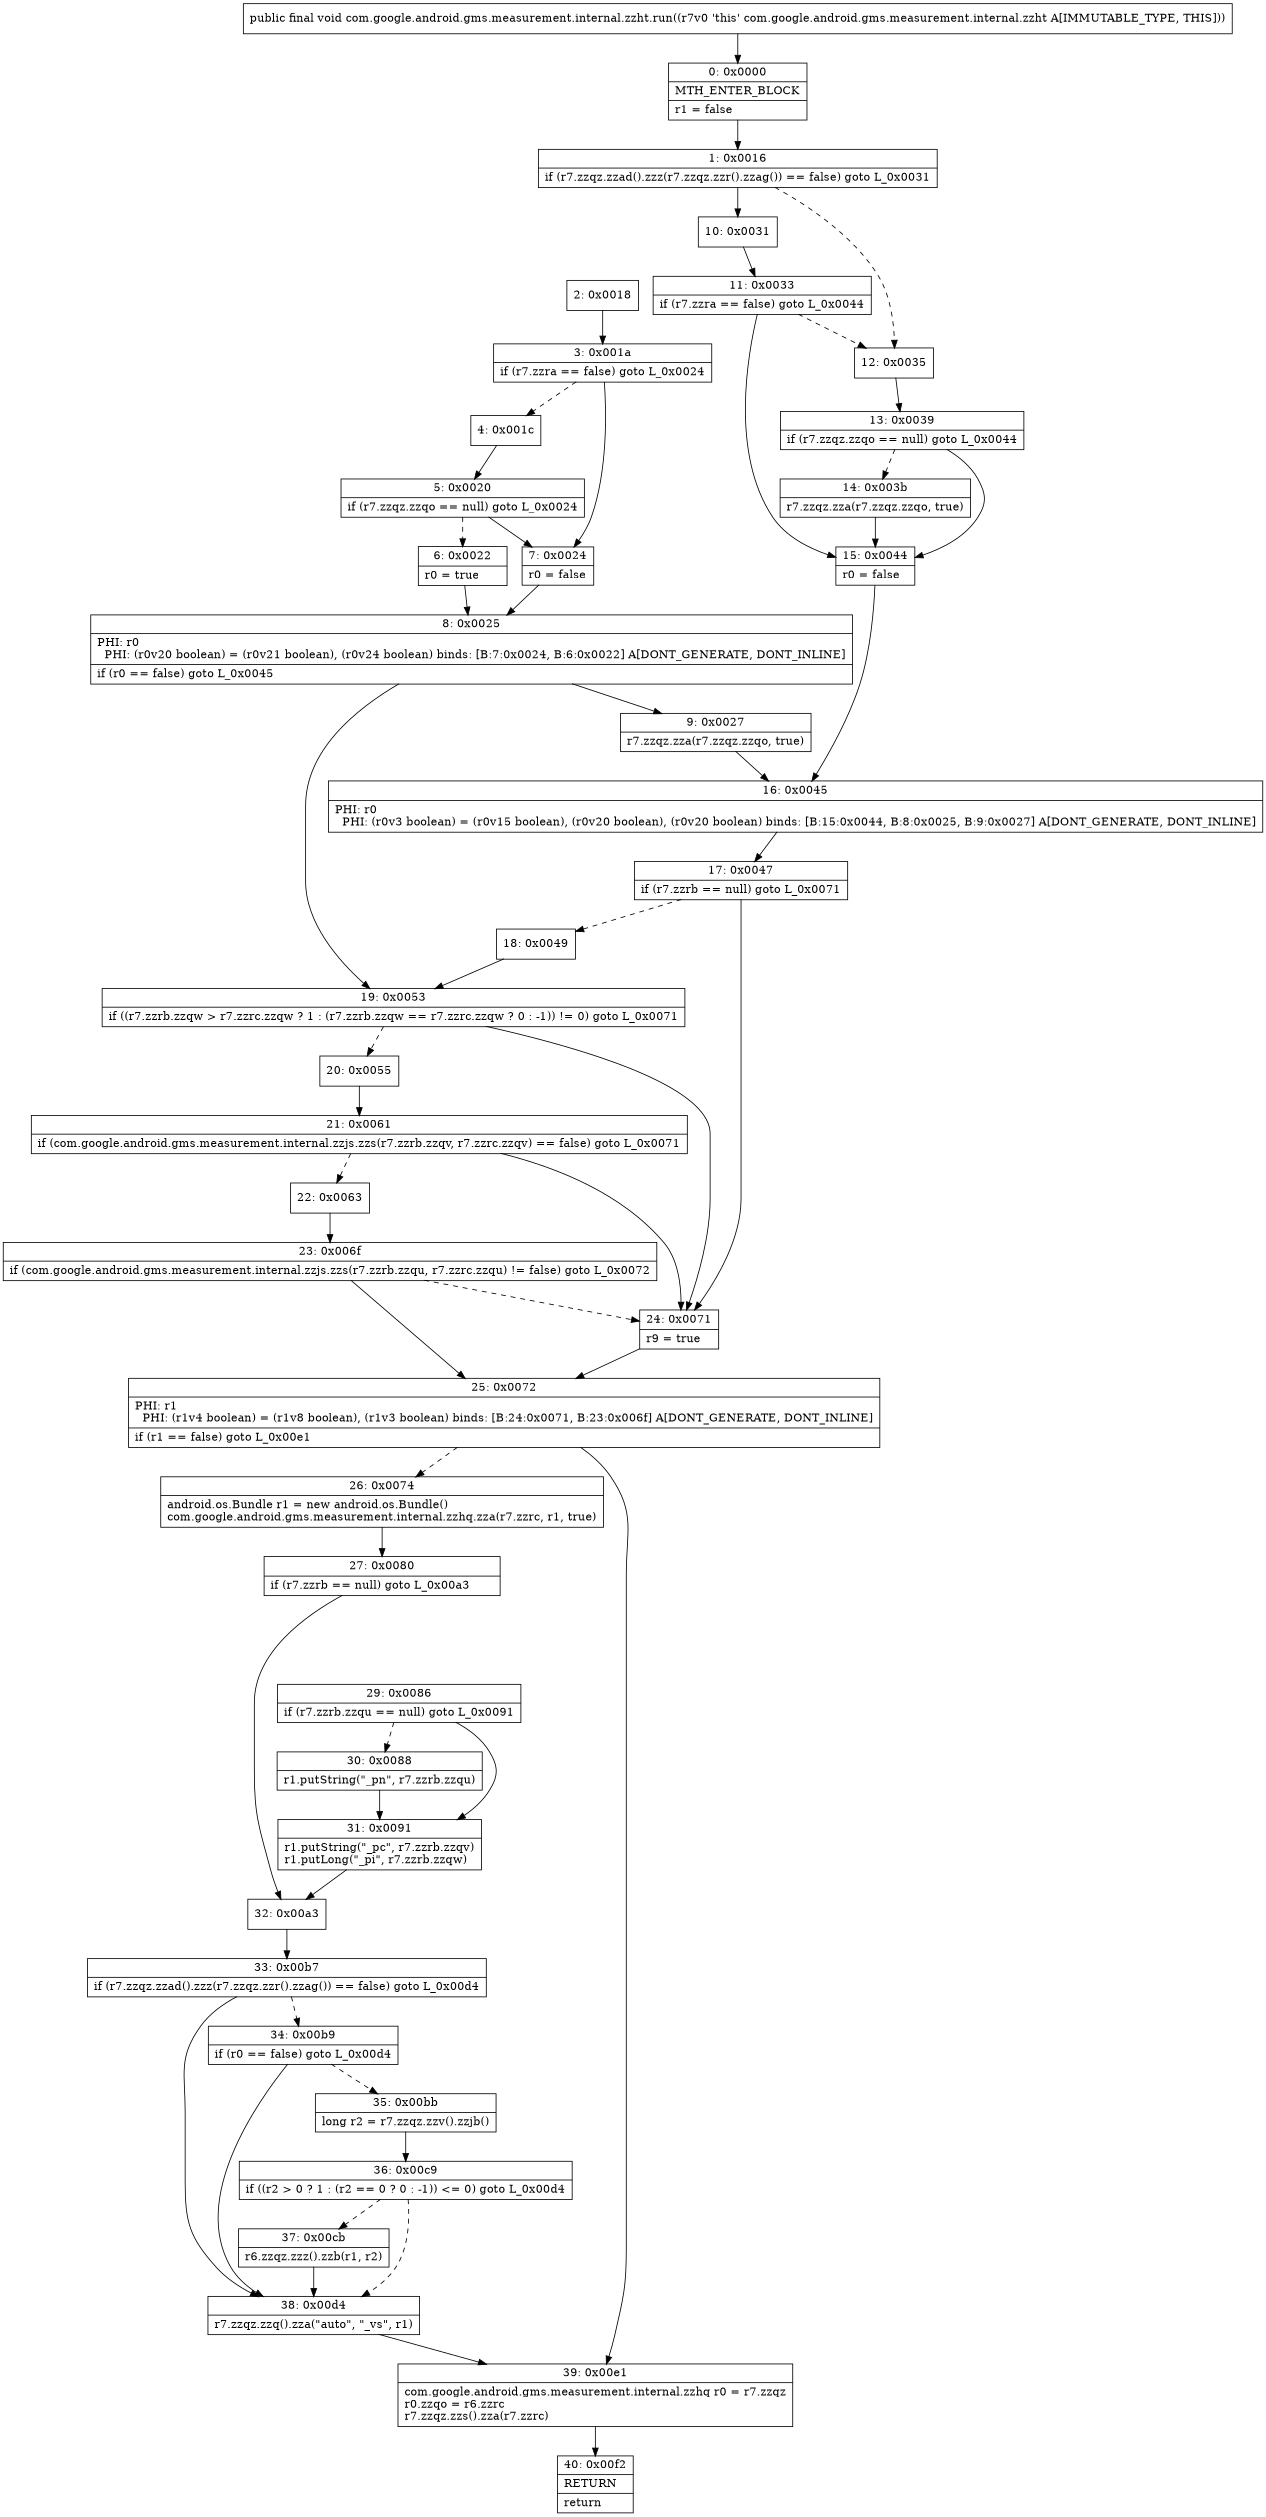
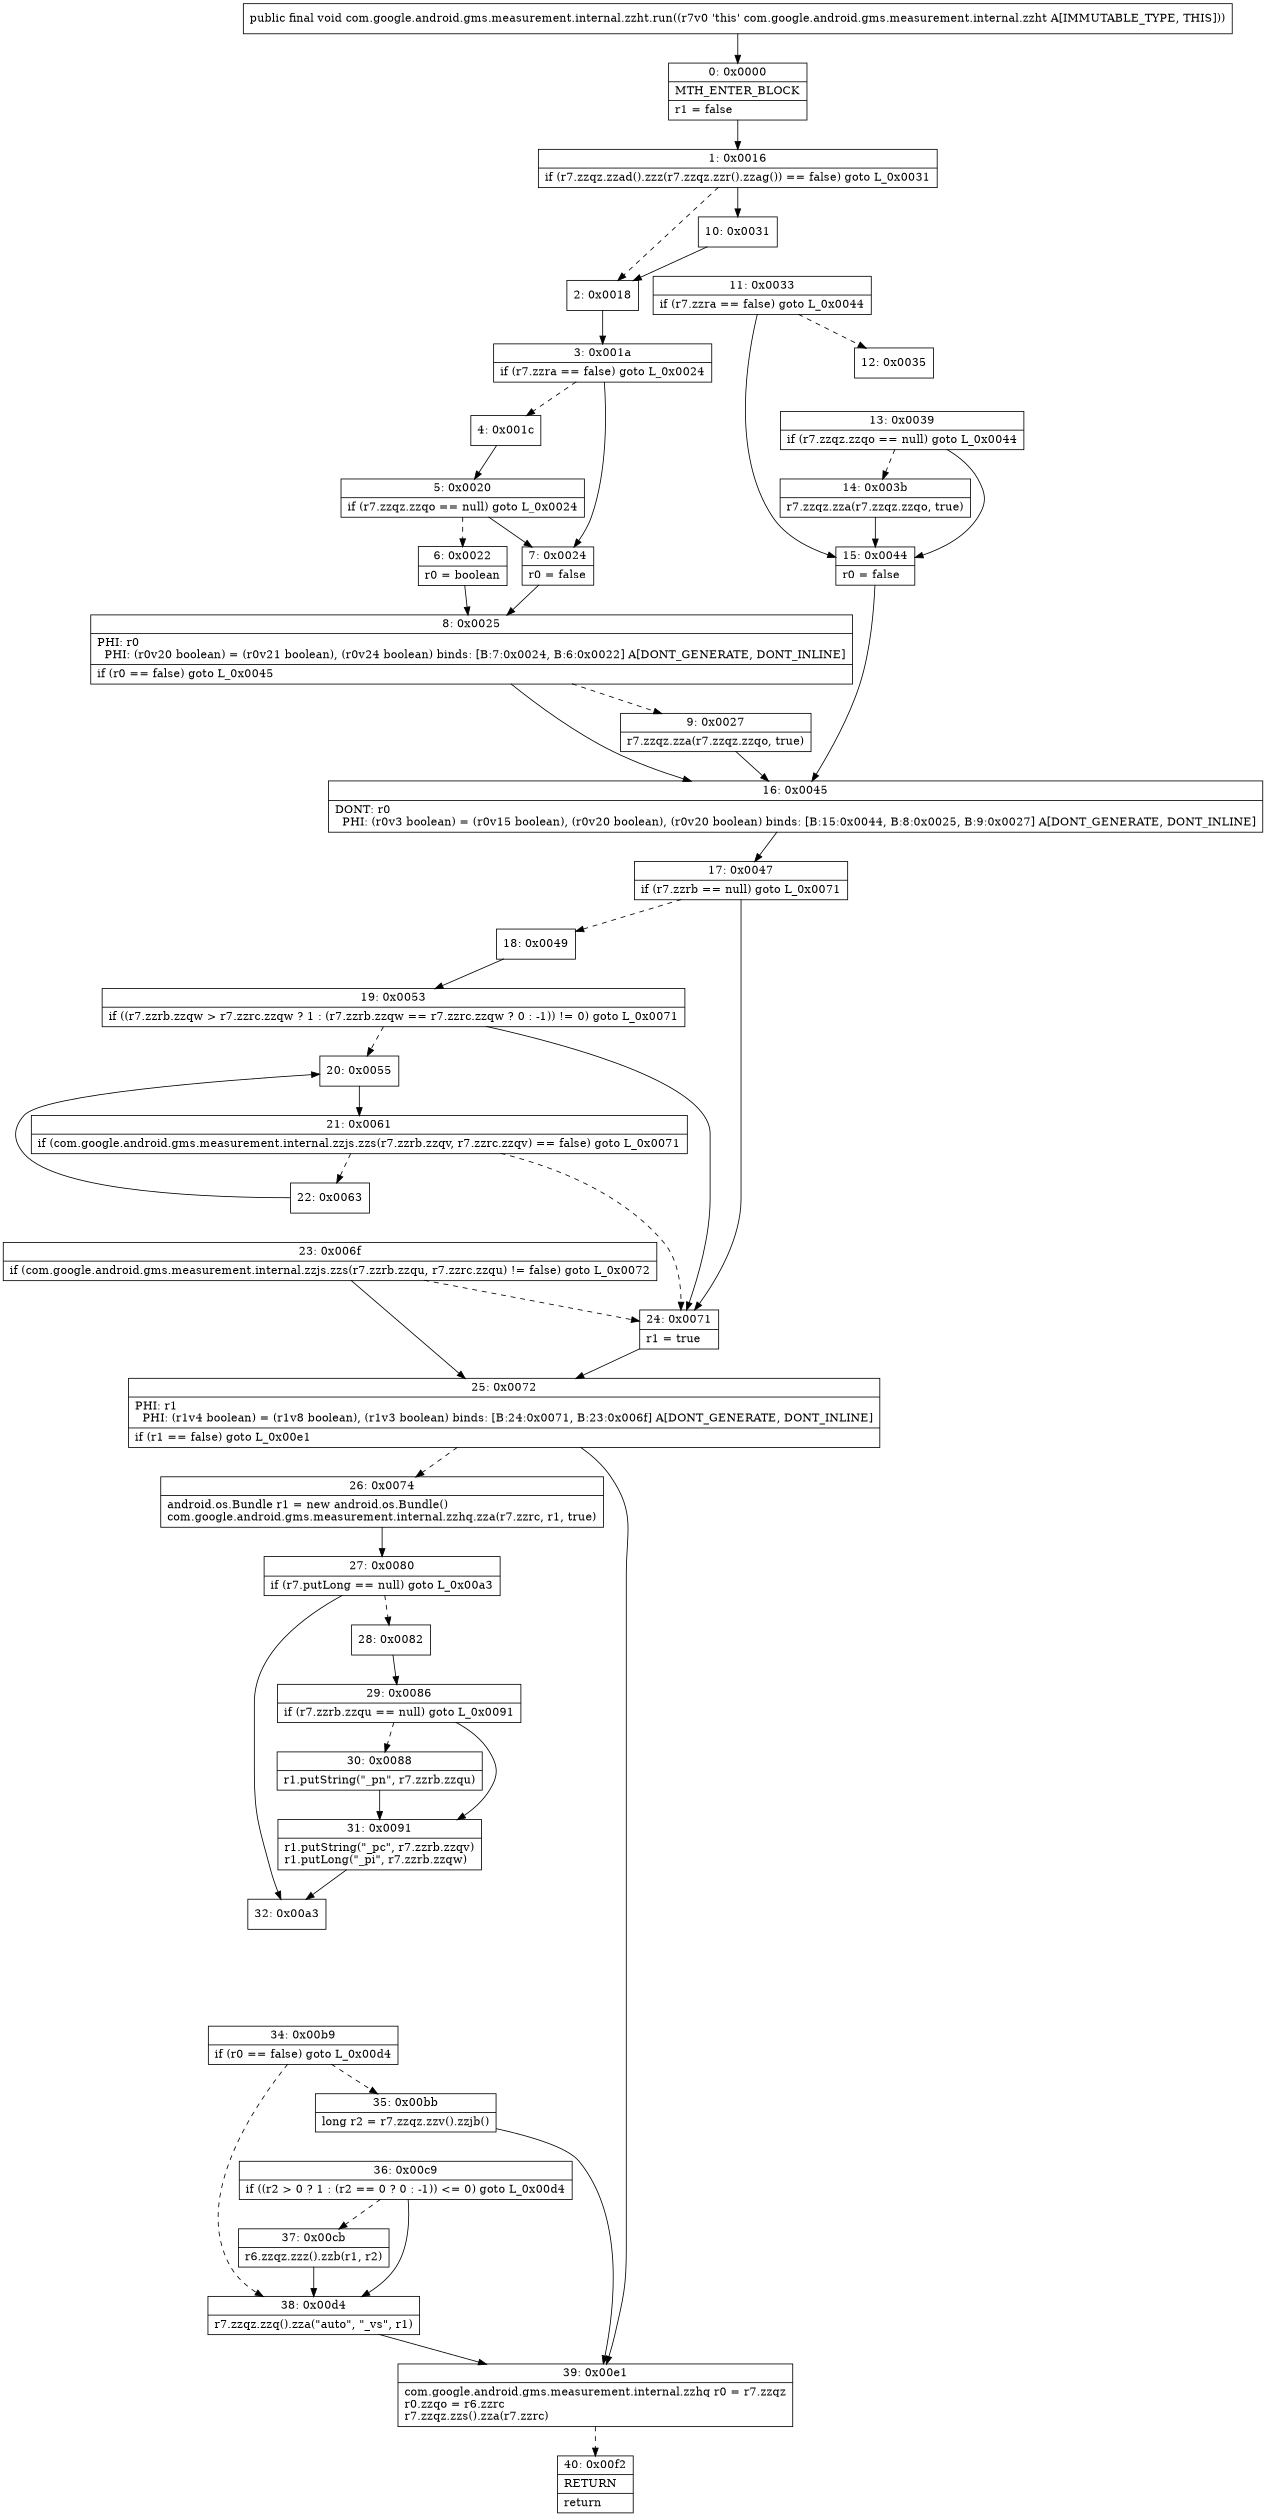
(857, 248) -> (671, 231)
(748, 258) -> (674, 262)
(897, 391) -> none
(452, 575) -> (463, 575)
(613, 697) -> (613, 697)
(358, 810) -> (365, 810)
(306, 823) -> (592, 740)
(616, 1202) -> (616, 1202)
(330, 1224) -> (17, 1126)
(673, 1339) -> (673, 1339)
(370, 1585) -> (382, 1585)
none -> (391, 1640)
(287, 1978) -> none
(406, 2143) -> (604, 2211)
(225, 2176) -> (225, 2176)
(403, 2252) -> (403, 2252)
(595, 2437) -> (595, 2437)
